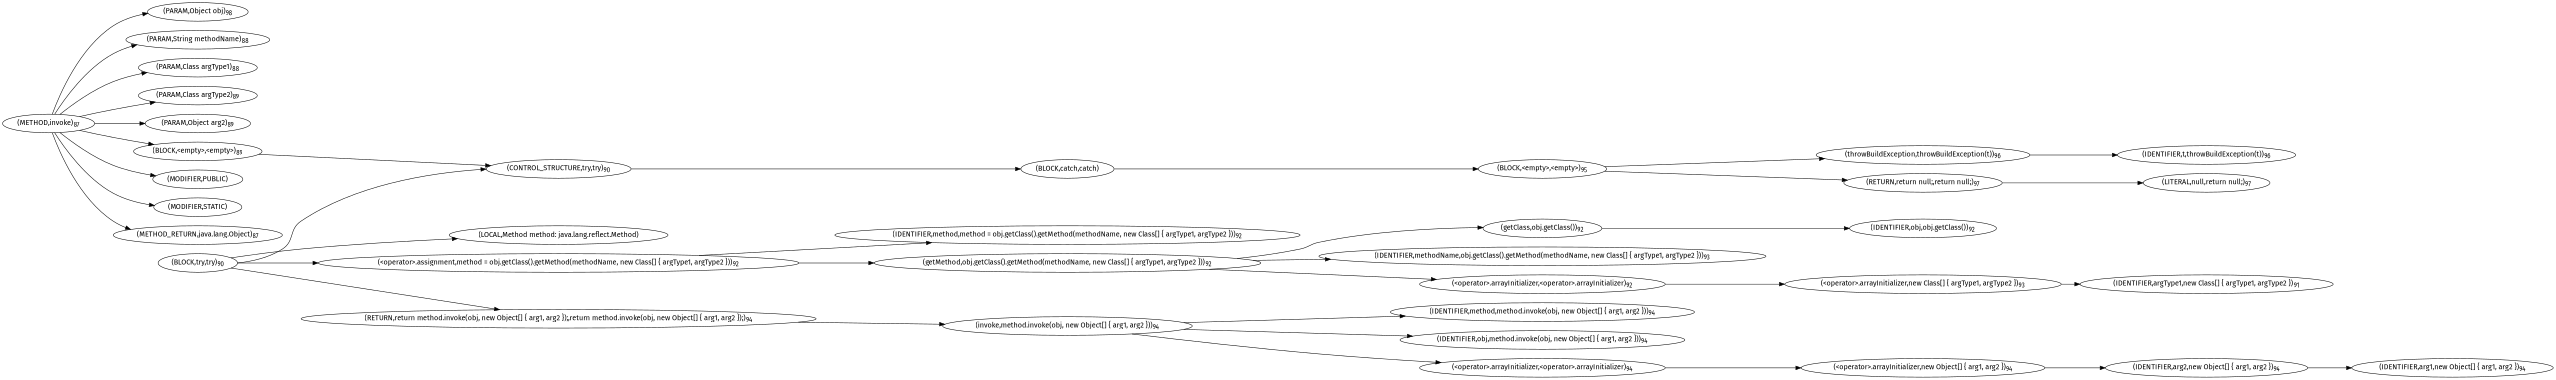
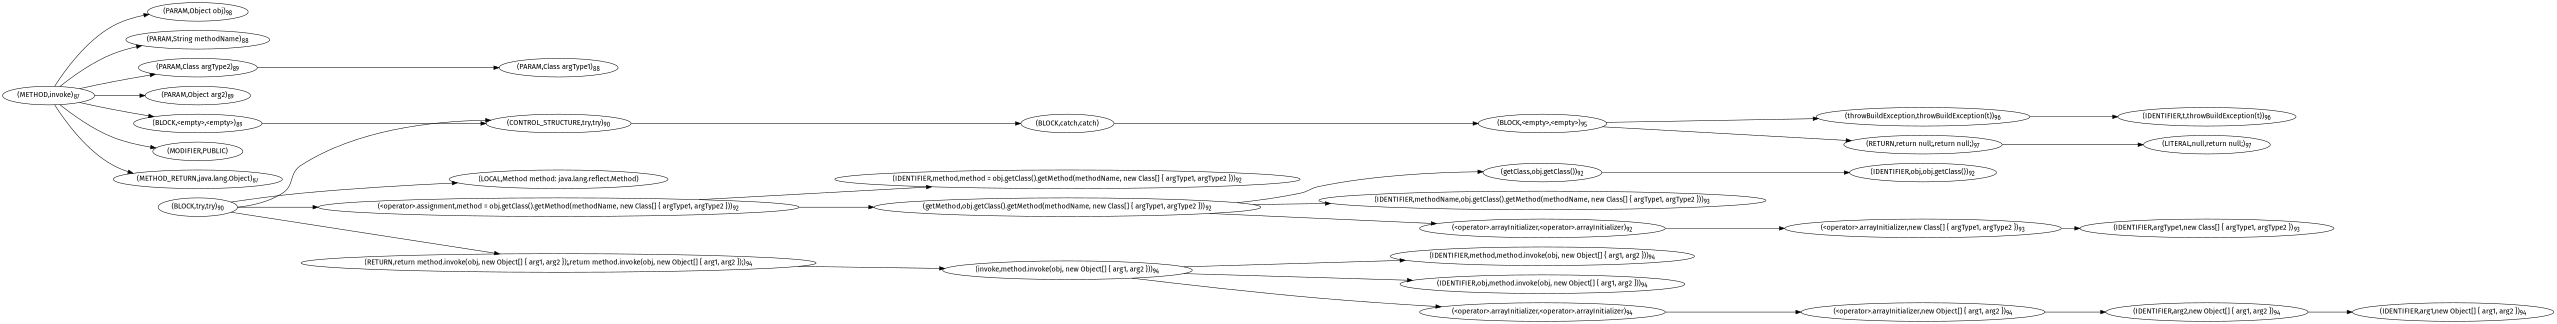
(98, 89) -> (376, 68)
(198, 207) -> none
(2297, 283) -> (2297, 228)
